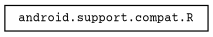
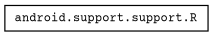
(106, 18) -> (106, 18)
